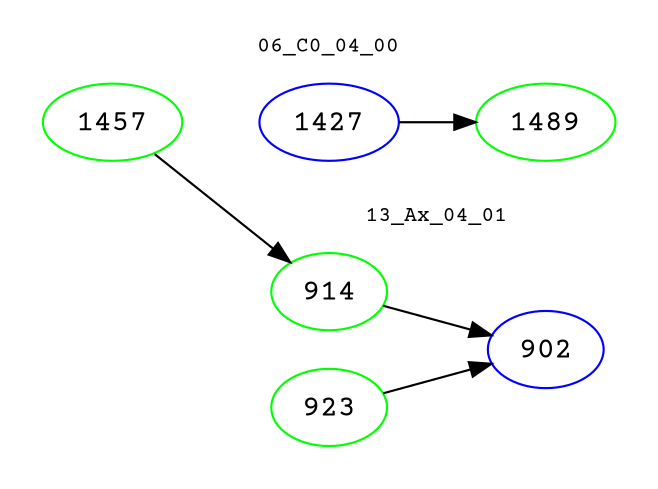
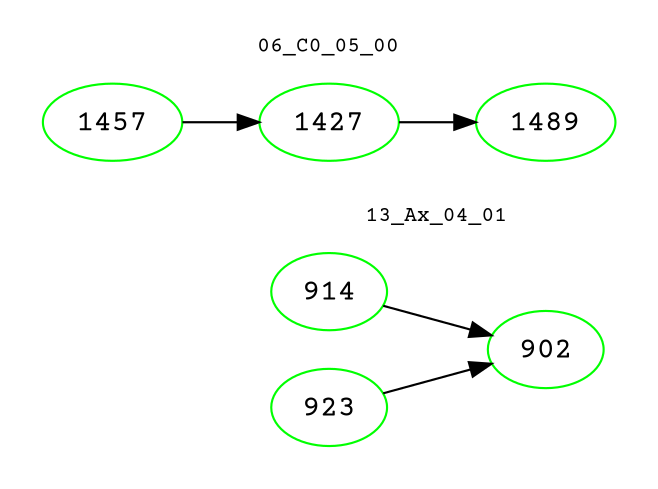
(329, 46) -> (329, 46)
(329, 122) -> (329, 122)
(214, 201) -> (210, 122)
(546, 350) -> (546, 350)
